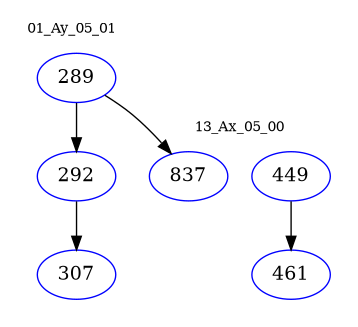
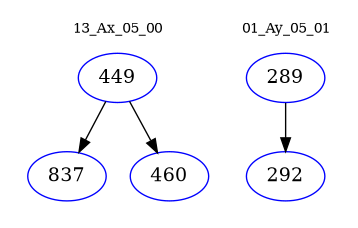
(147, 128) -> (96, 121)
(77, 275) -> none
(291, 275) -> (169, 176)
